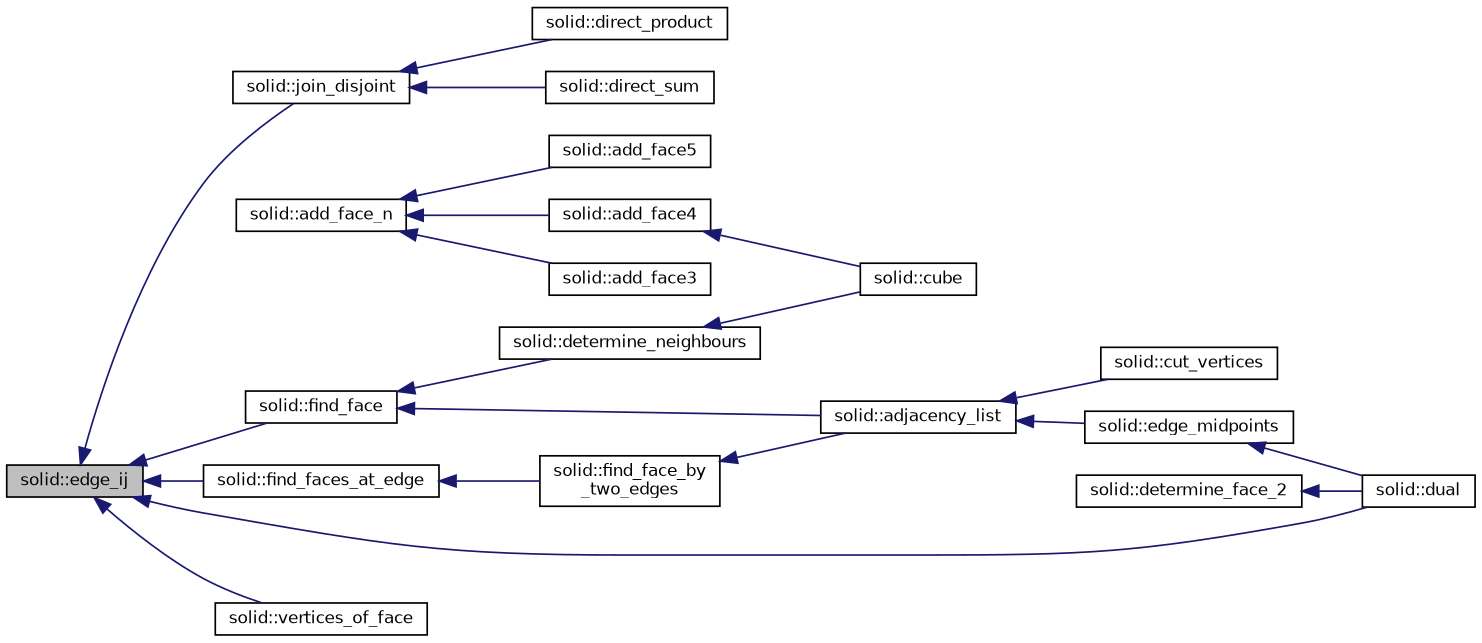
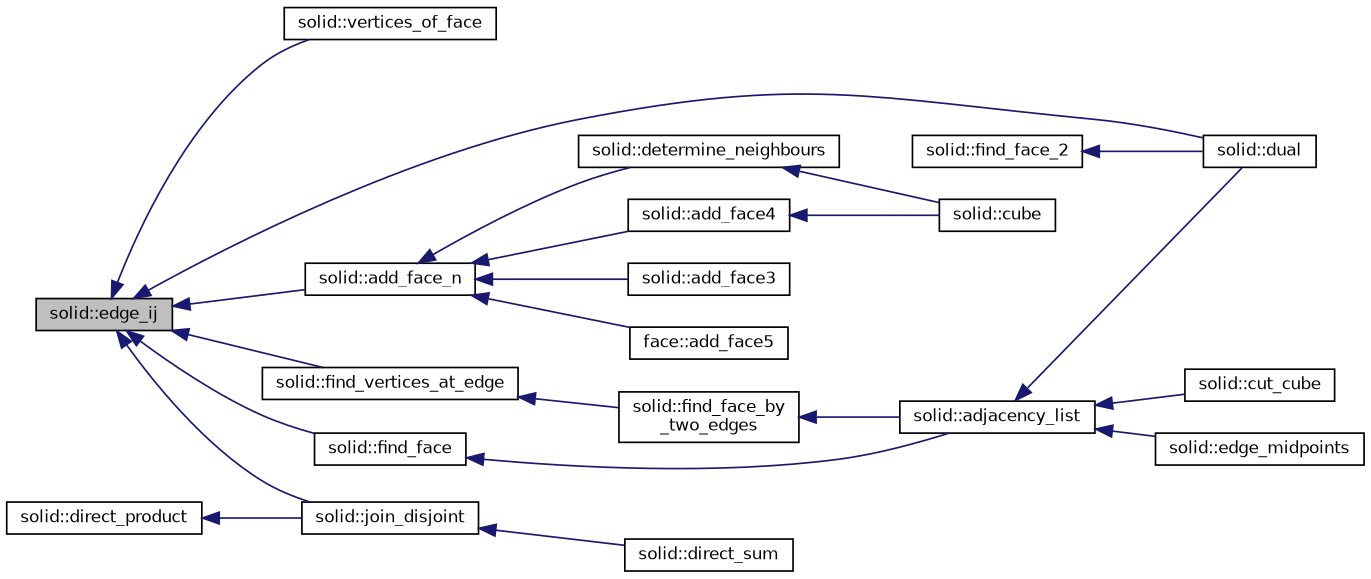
(484, 54) -> (260, 518)
(630, 151) -> (709, 343)
none -> (247, 297)
(1189, 363) -> (1260, 385)
(483, 373) -> (529, 205)
(1313, 462) -> (1135, 278)
(321, 481) -> (390, 383)
(1189, 491) -> (997, 151)
